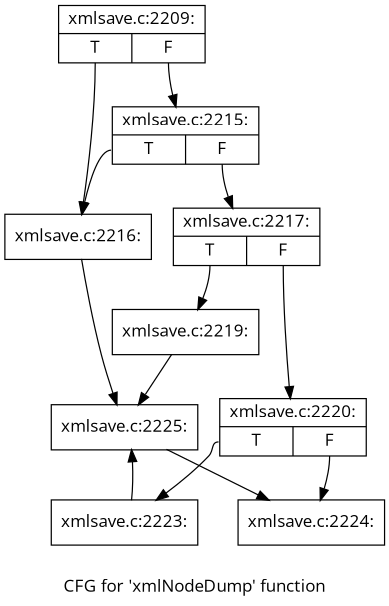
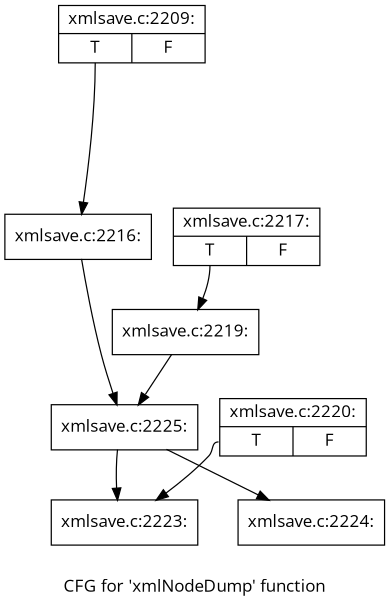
(186, 136) -> none
(285, 326) -> none
(328, 473) -> none
(133, 481) -> (116, 469)
